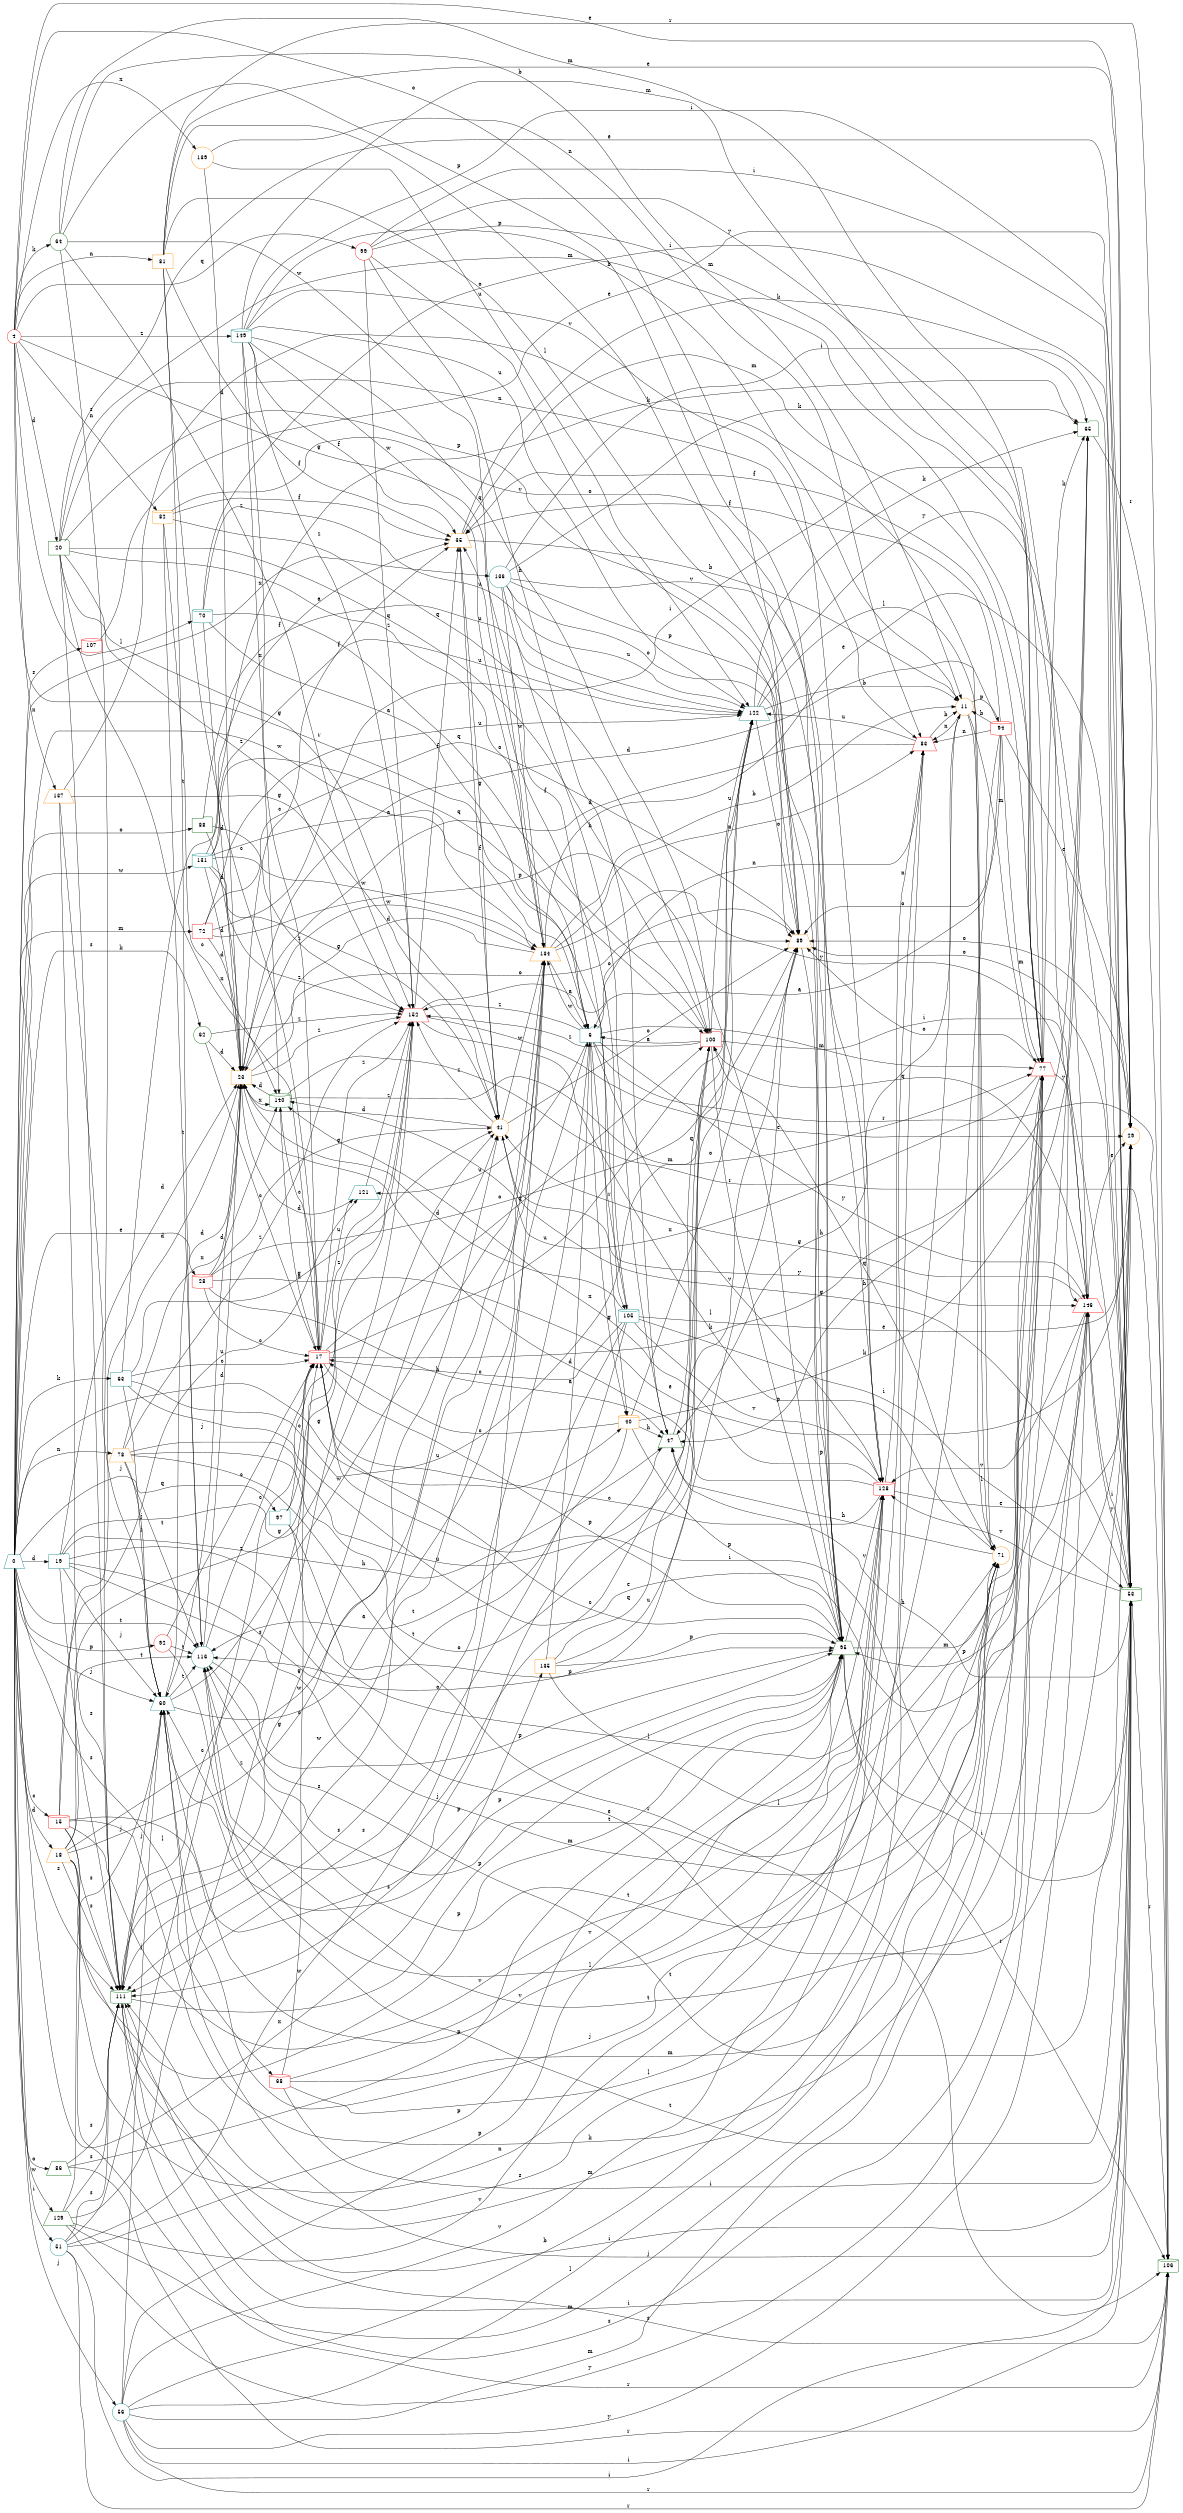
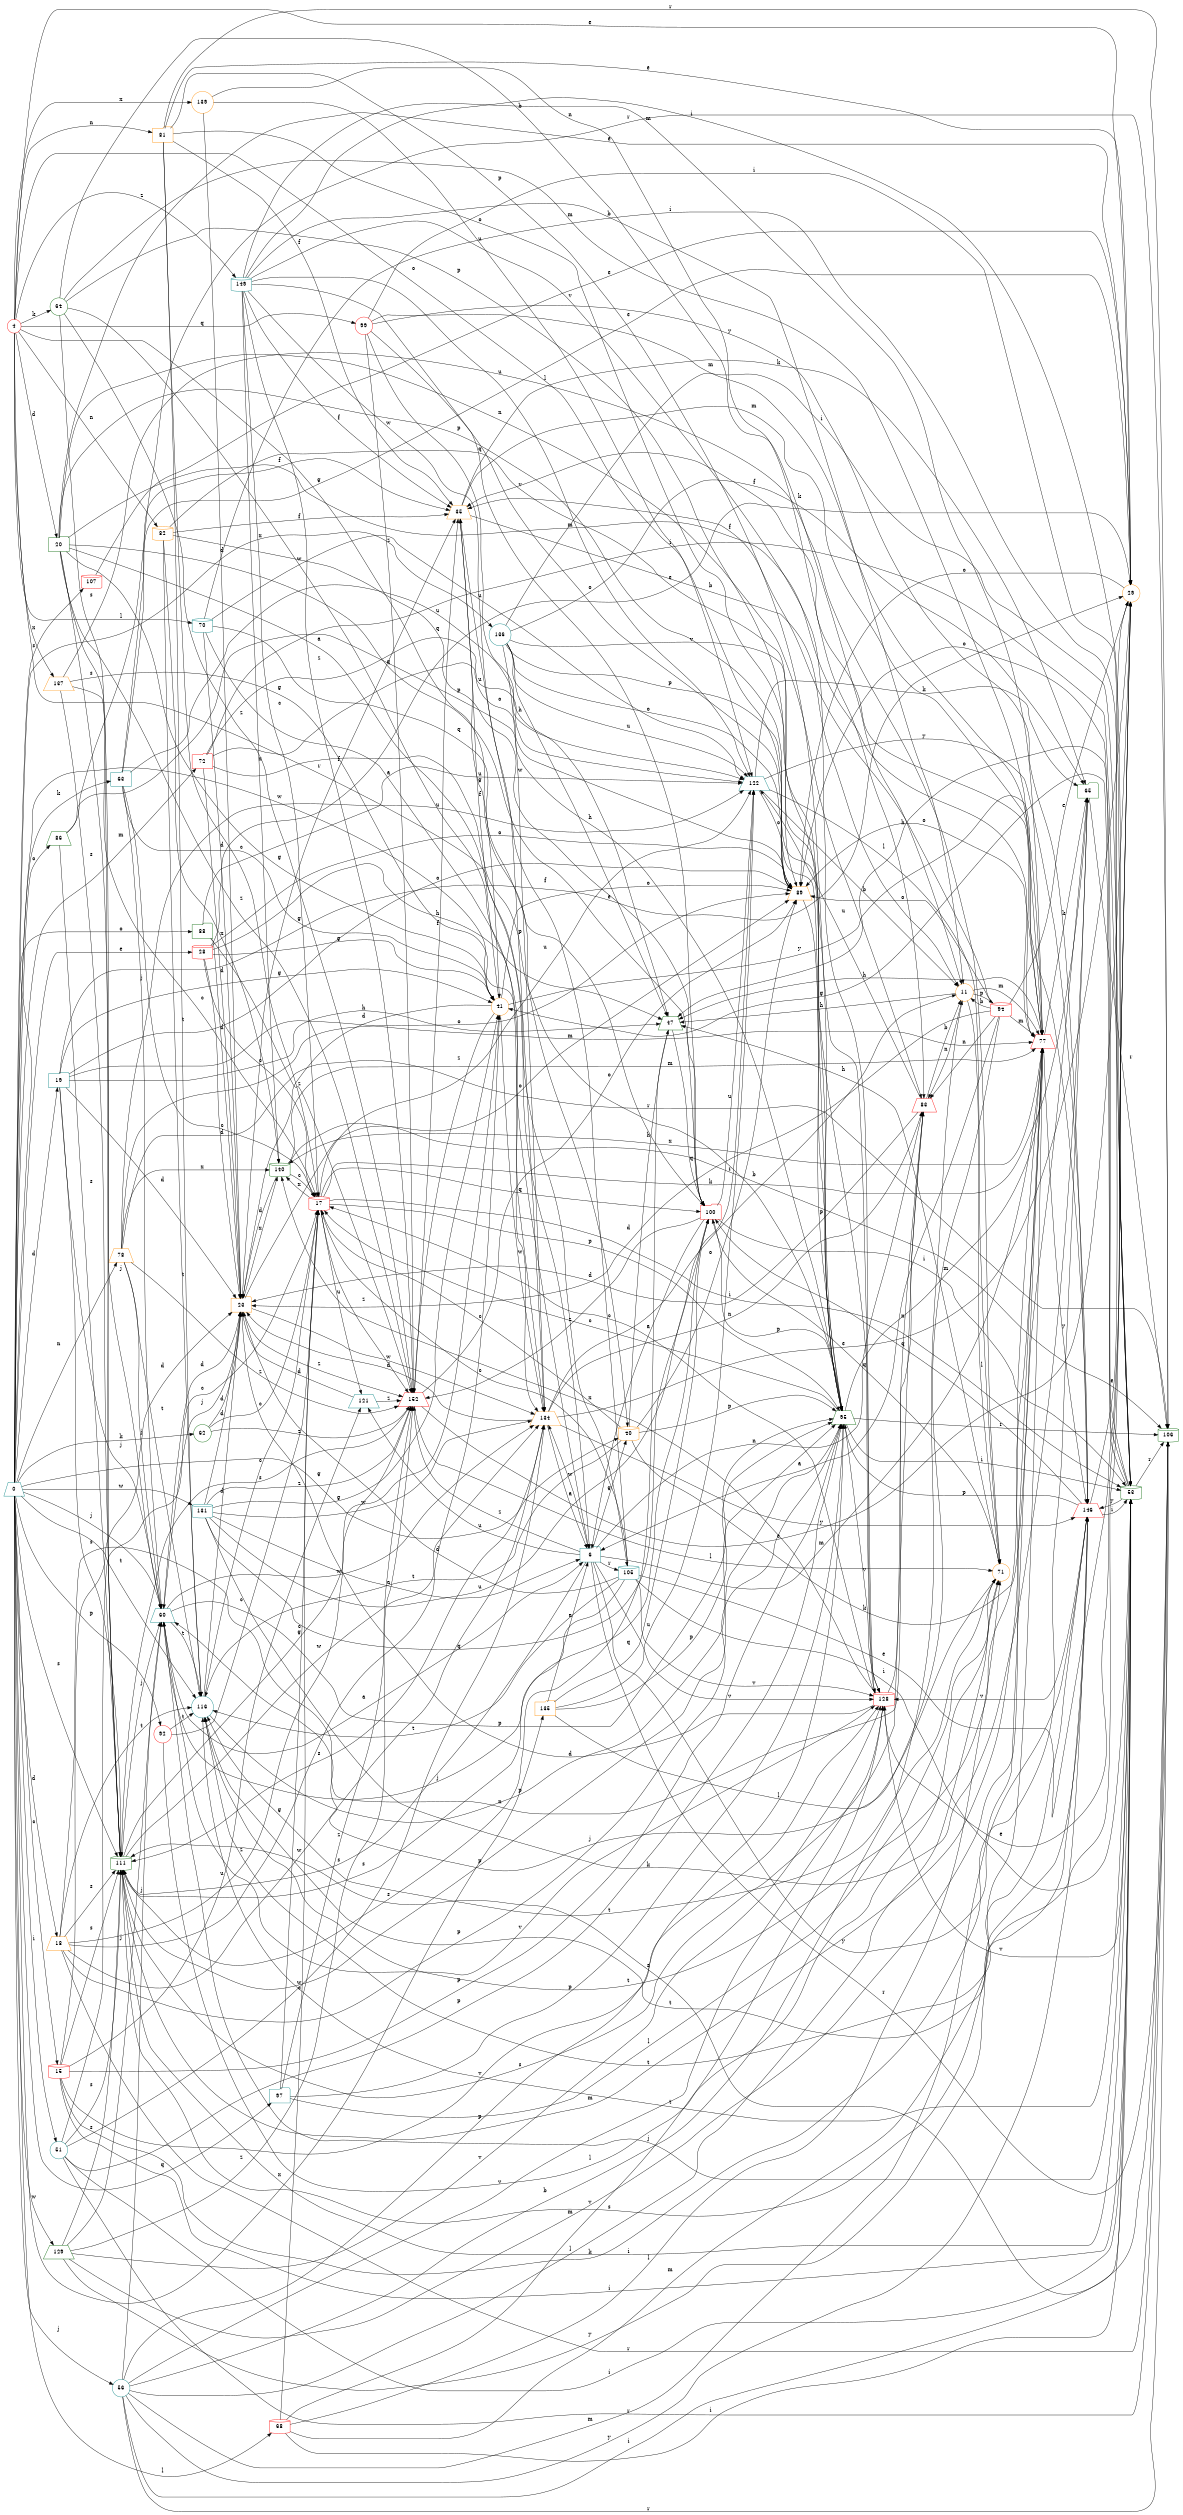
(787, 1244) -> none
